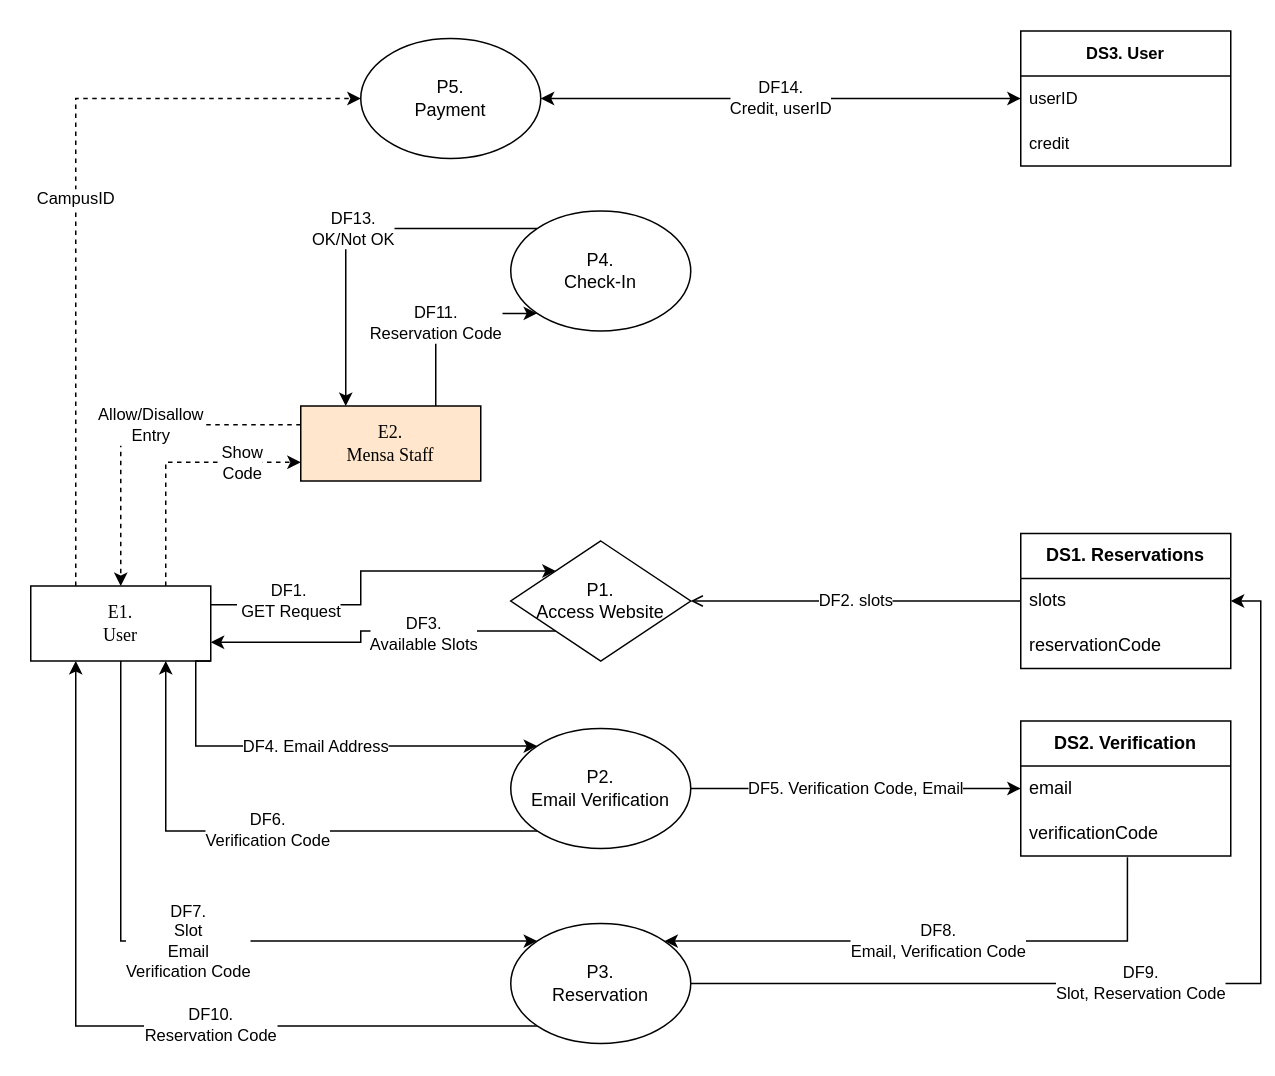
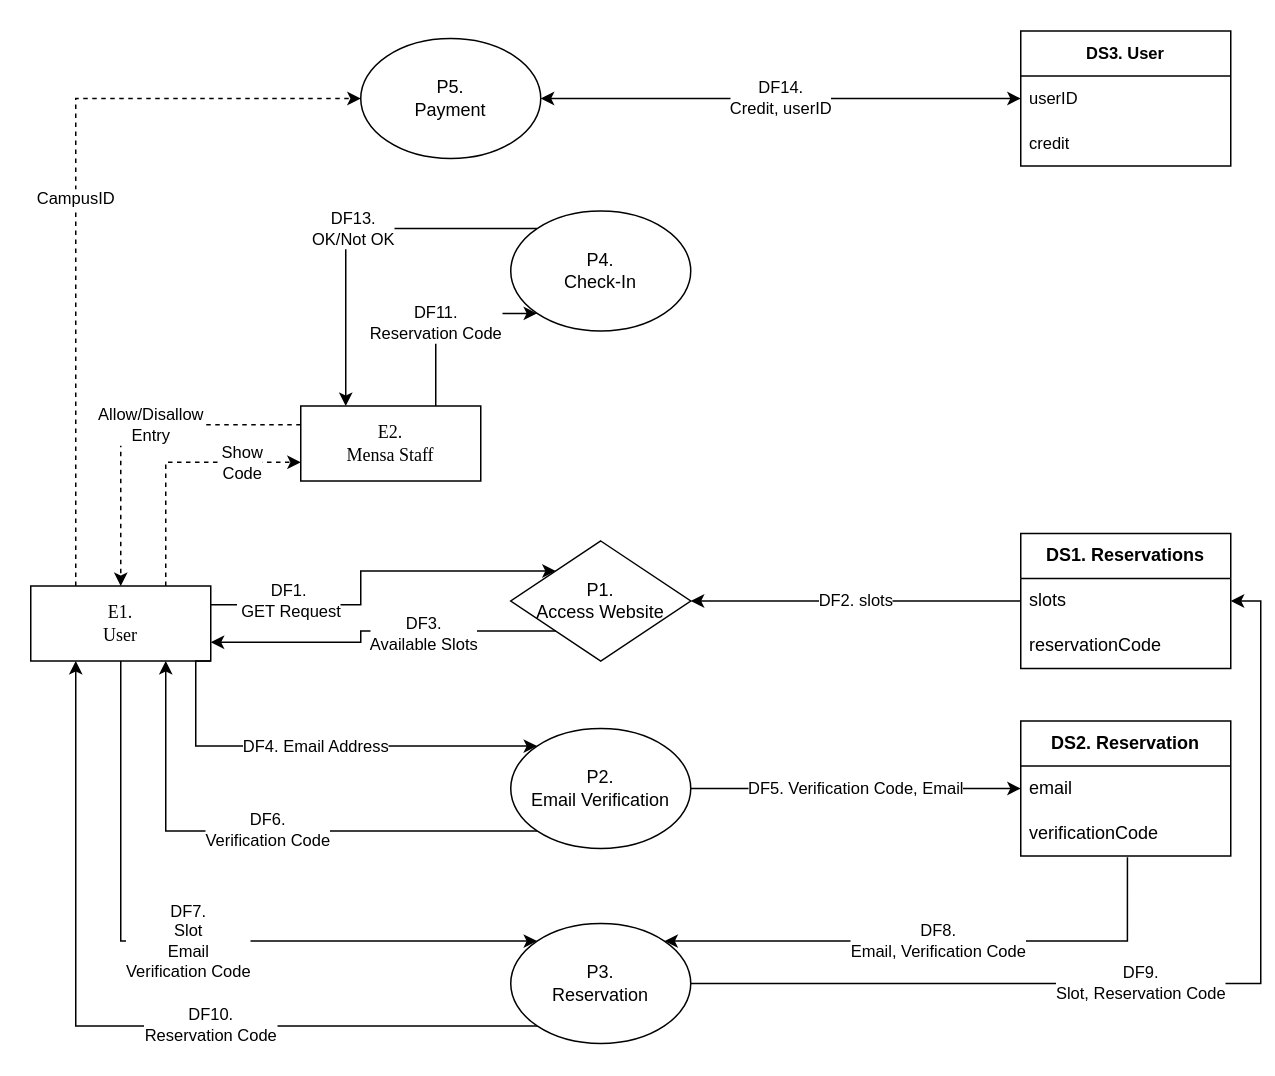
(391, 443) -> (391, 443)
(699, 601) -> (702, 601)
(1126, 743) -> (1126, 743)
